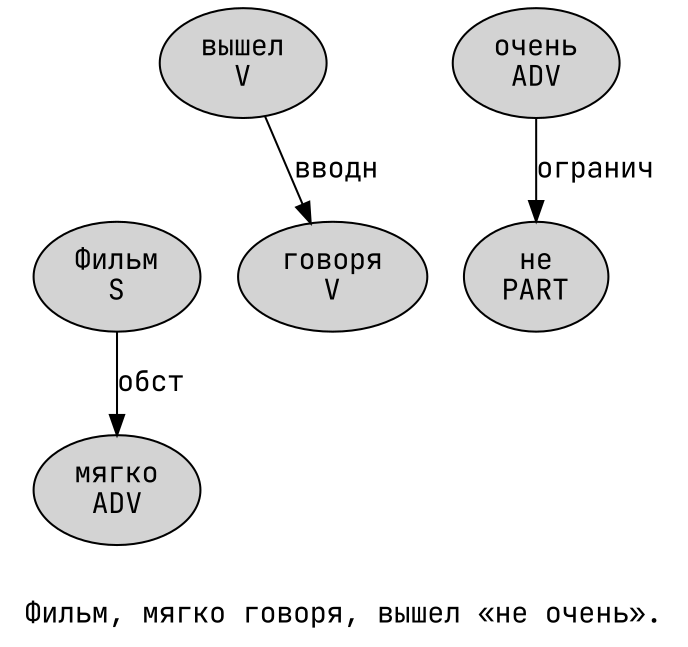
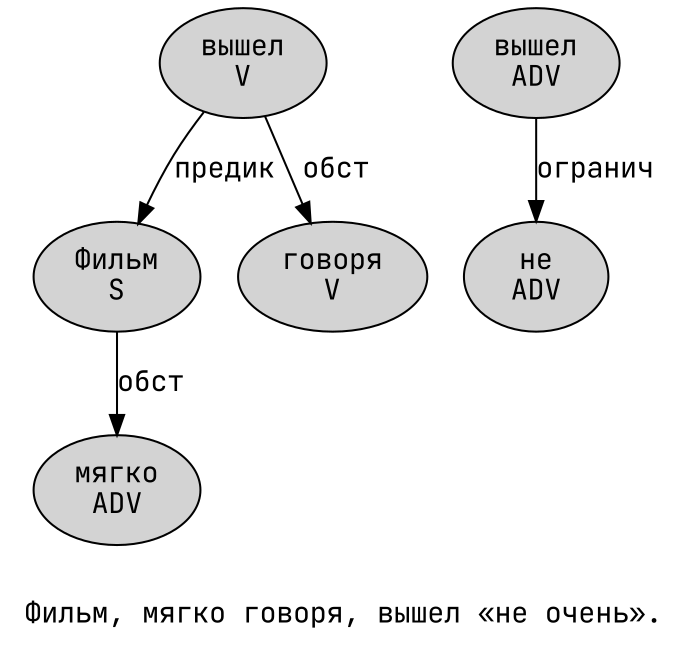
(536, 63) -> (536, 63)
none -> (173, 157)
(337, 170) -> (337, 170)
(536, 277) -> (536, 277)
